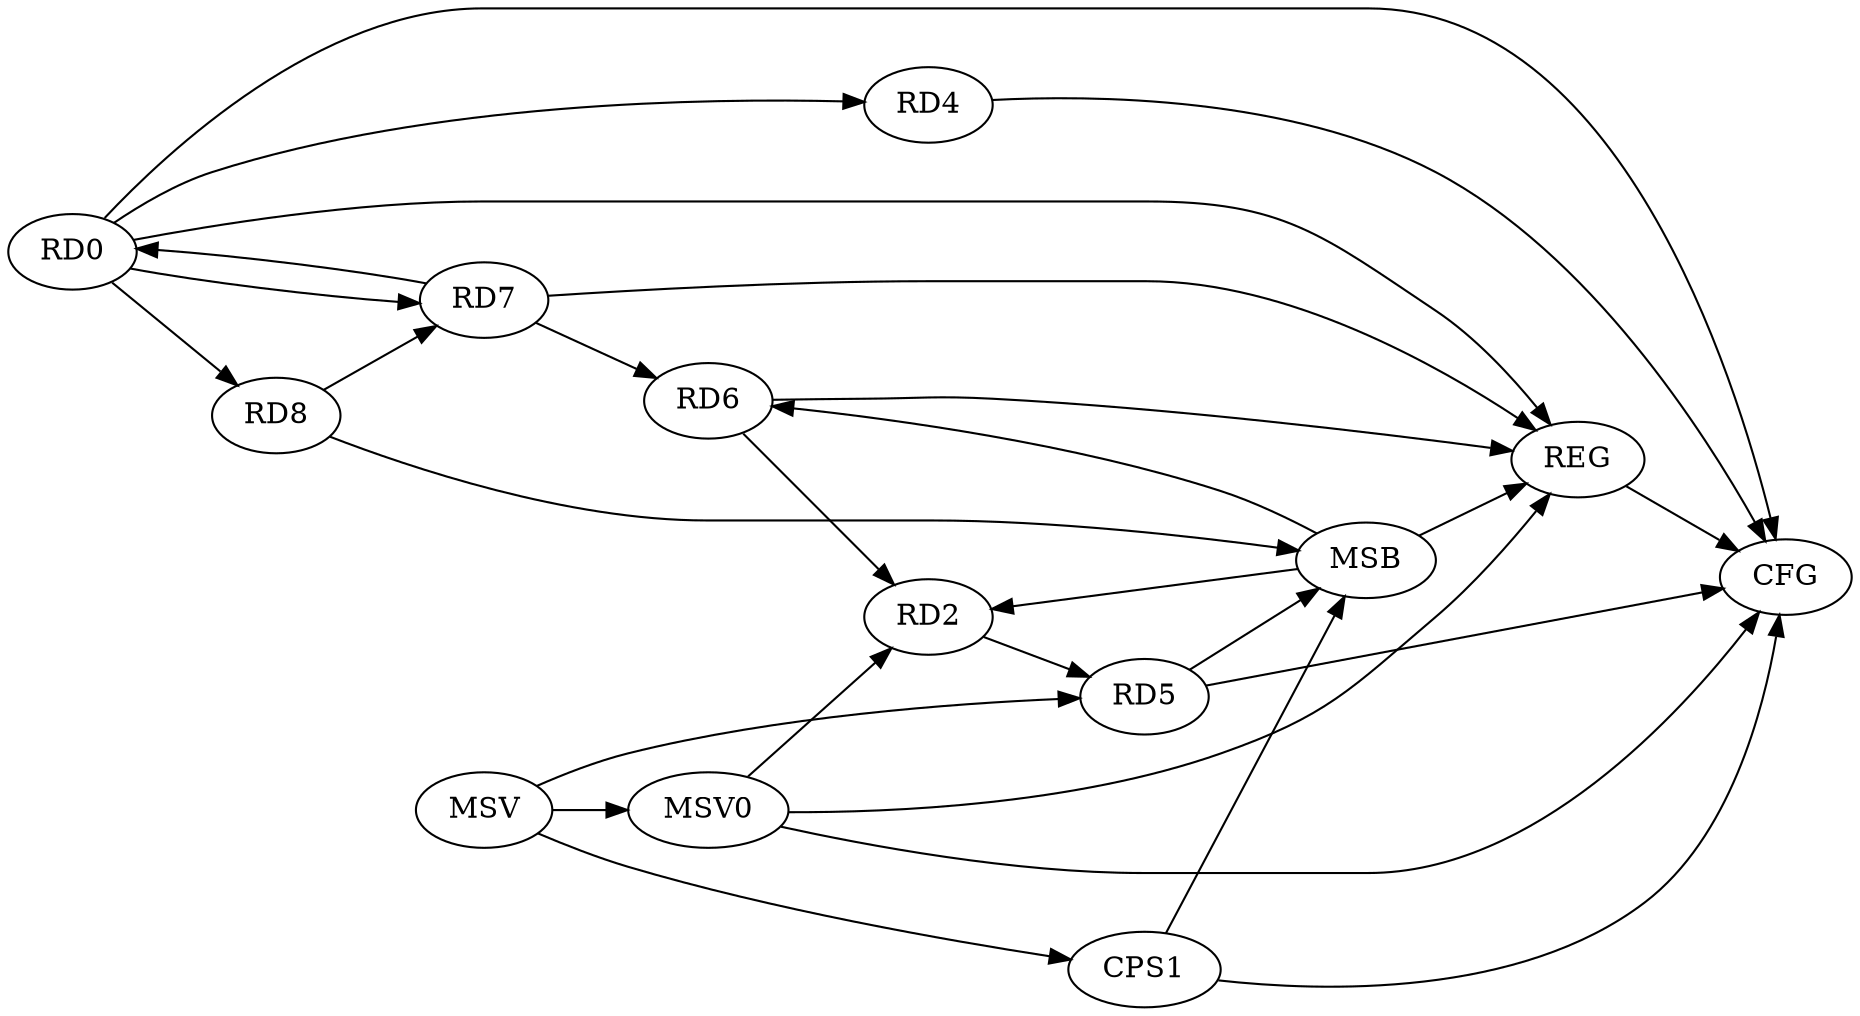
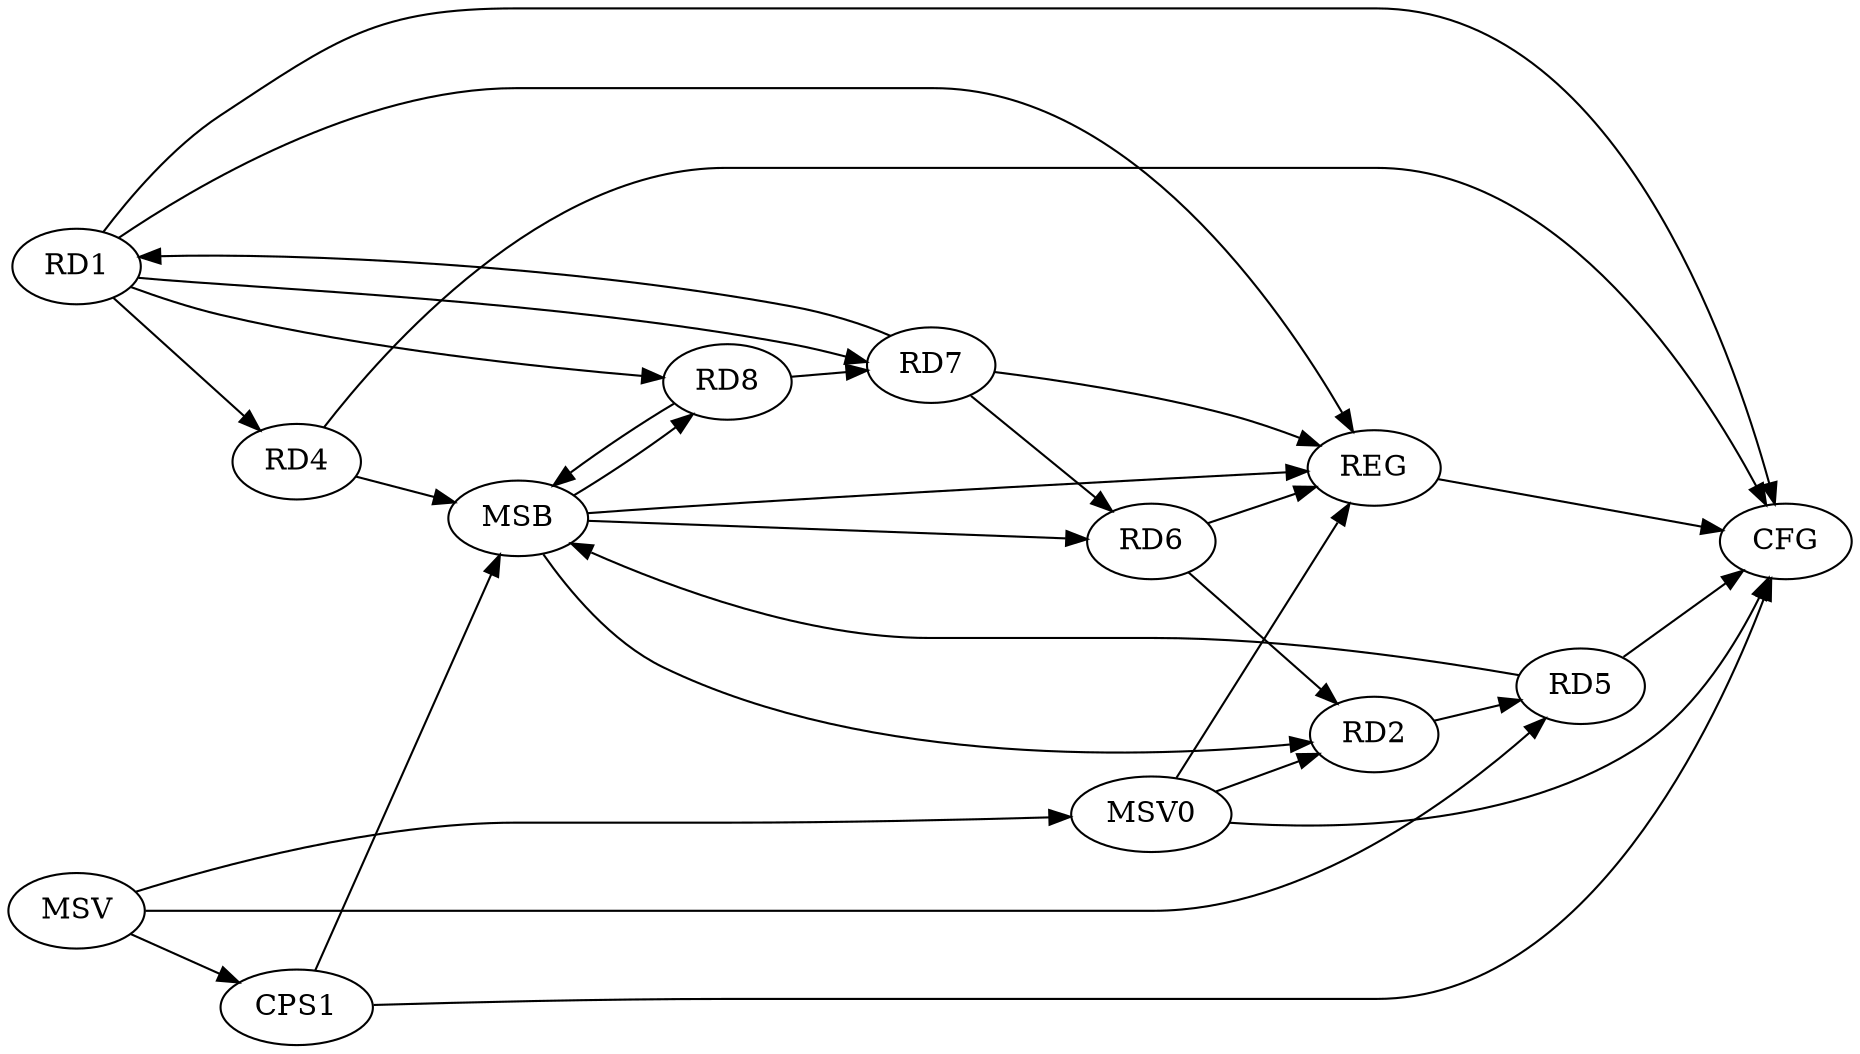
(73, 252) -> (77, 267)
none -> (625, 463)
none -> (395, 487)
